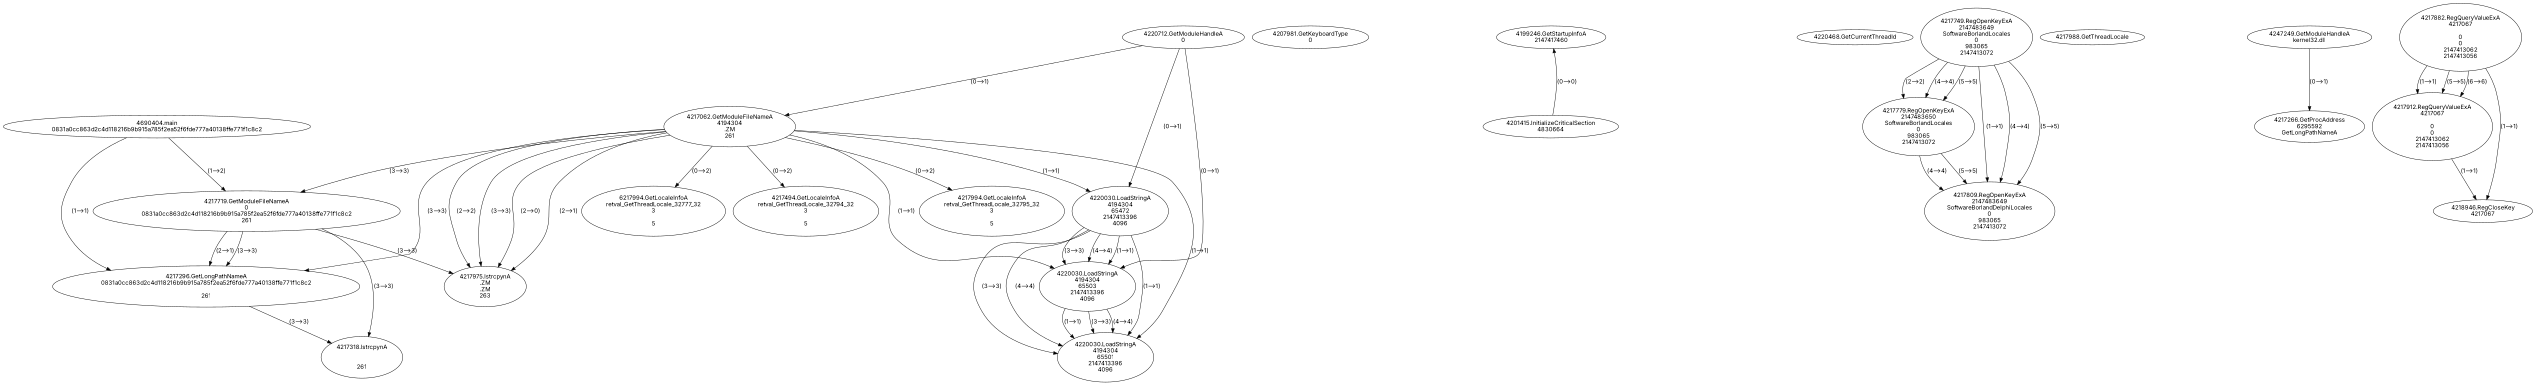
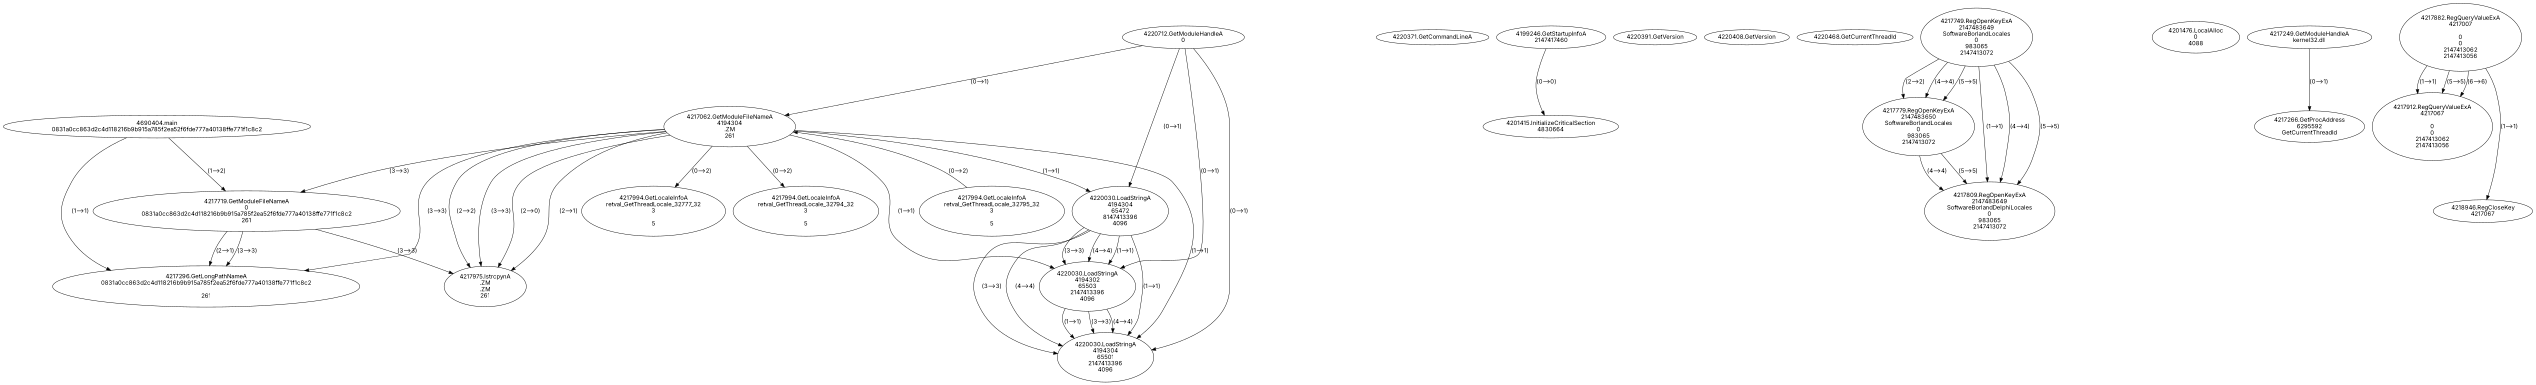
(1310, 37) -> none
none -> (1433, 37)
none -> (1655, 37)
none -> (1747, 37)
(2092, 37) -> none
none -> (2196, 37)
(2310, 37) -> (2310, 37)
(2461, 37) -> (2461, 37)
(1557, 84) -> (1536, 80)
(2310, 127) -> (2310, 127)
(868, 158) -> (886, 150)
(2463, 177) -> none
(654, 211) -> (654, 211)
(806, 211) -> (806, 211)
(1120, 211) -> (1120, 211)
none -> (1230, 215)
(485, 286) -> (485, 286)
(1087, 286) -> (1087, 286)
(362, 357) -> none
